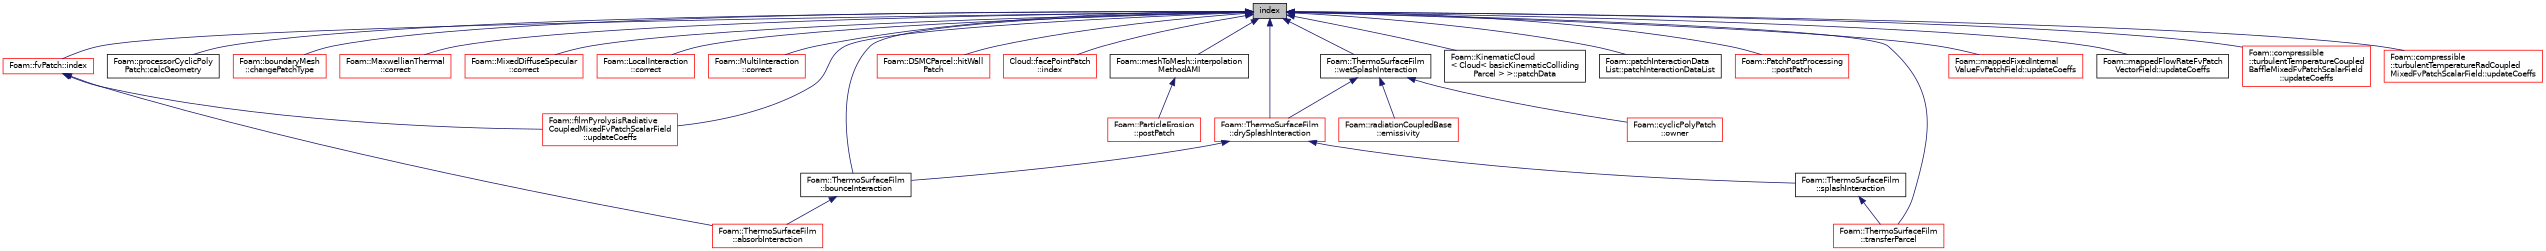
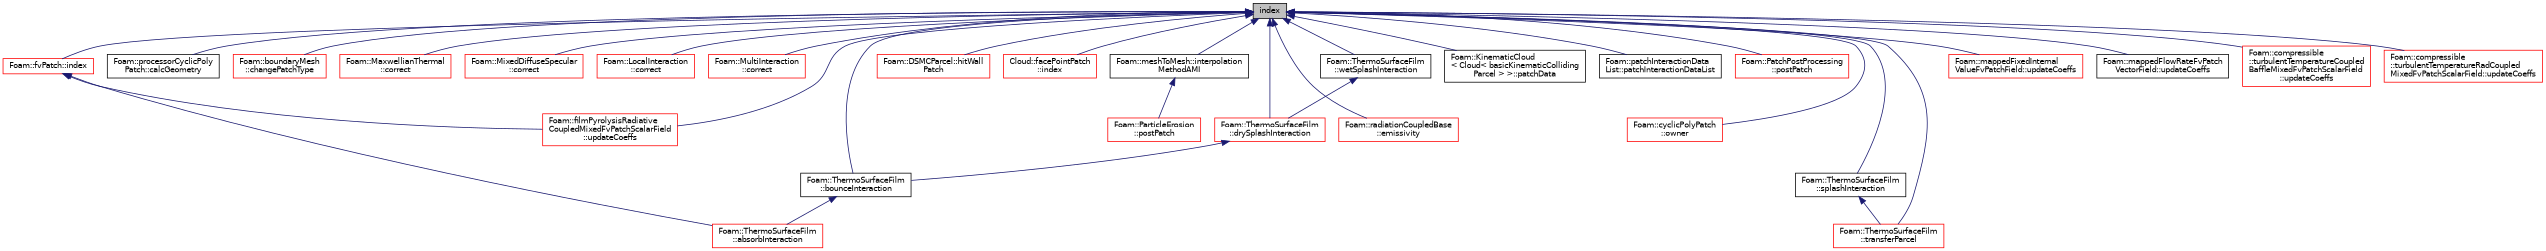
(1388, 102) -> (1310, 83)
(1520, 104) -> (1669, 25)
(1555, 171) -> (1651, 24)
